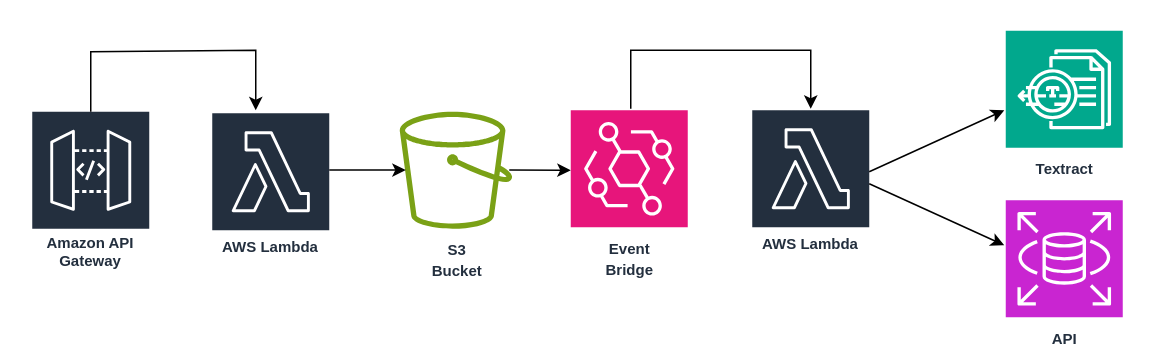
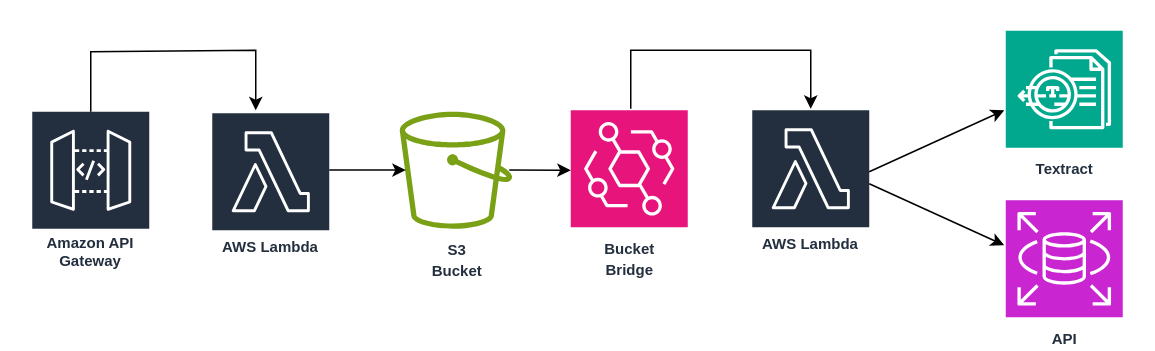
(630, 249) -> (630, 249)
